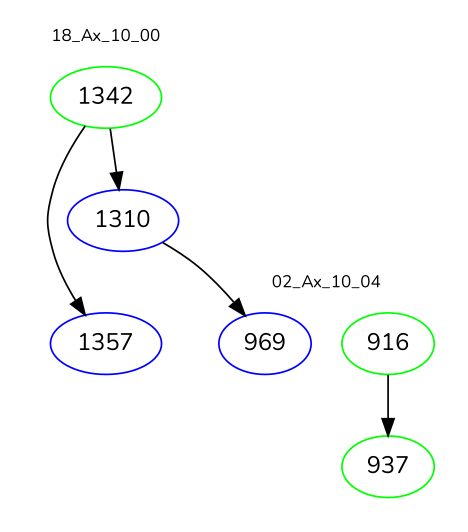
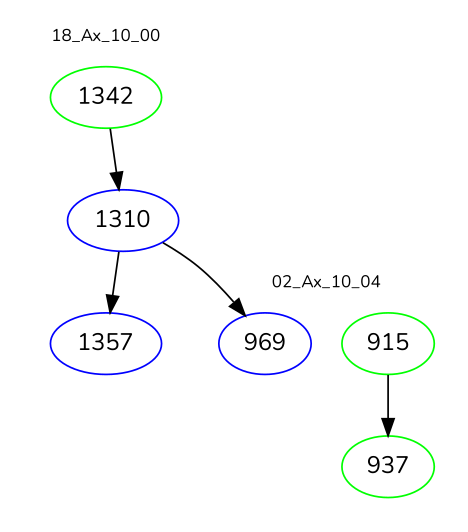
(48, 212) -> (116, 274)
(388, 344) -> (388, 344)
